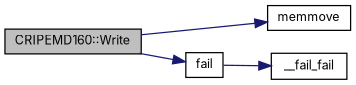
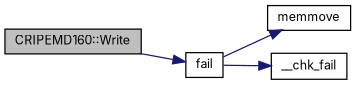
(198, 29) -> (247, 46)
(309, 66) -> (309, 66)
